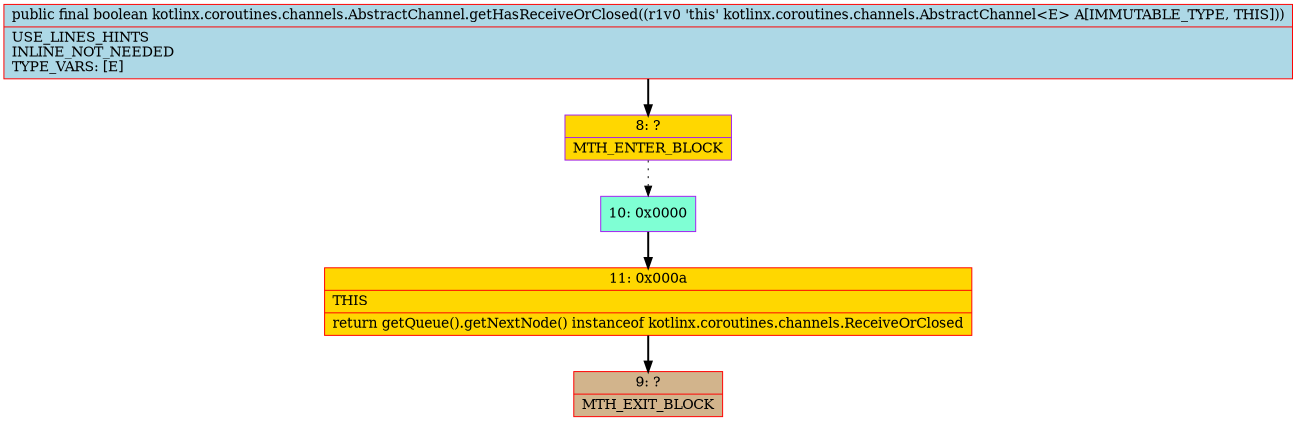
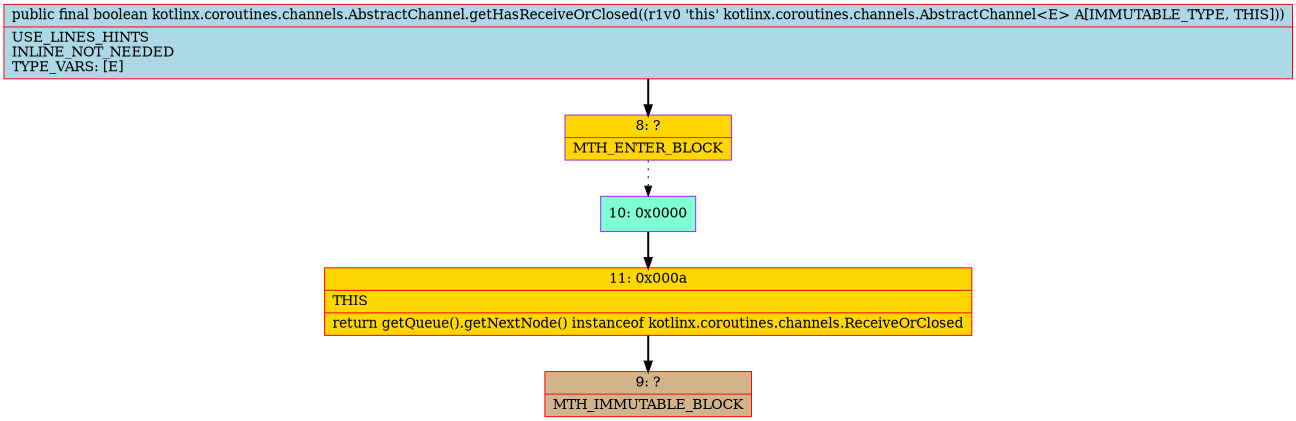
(648, 405) -> (648, 405)
